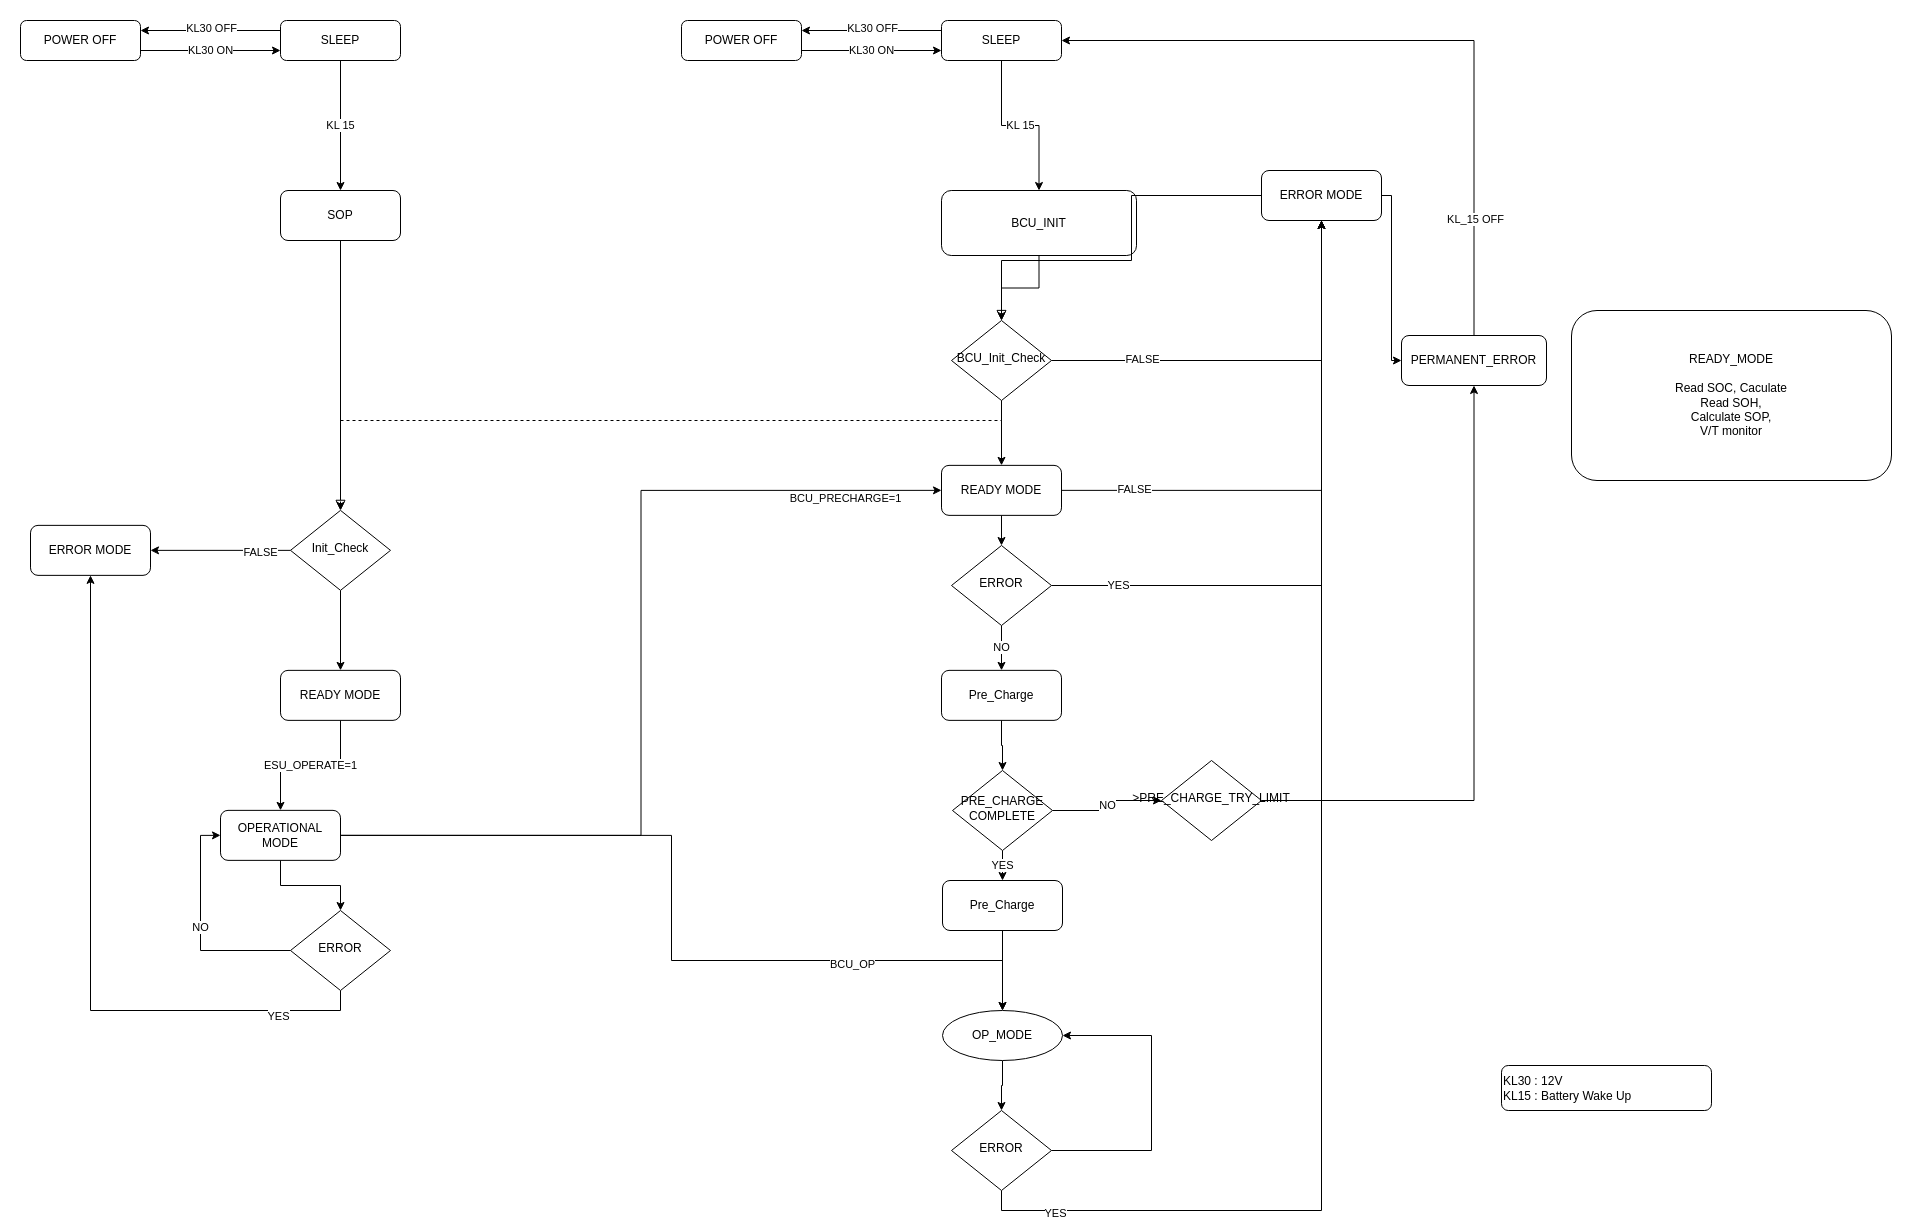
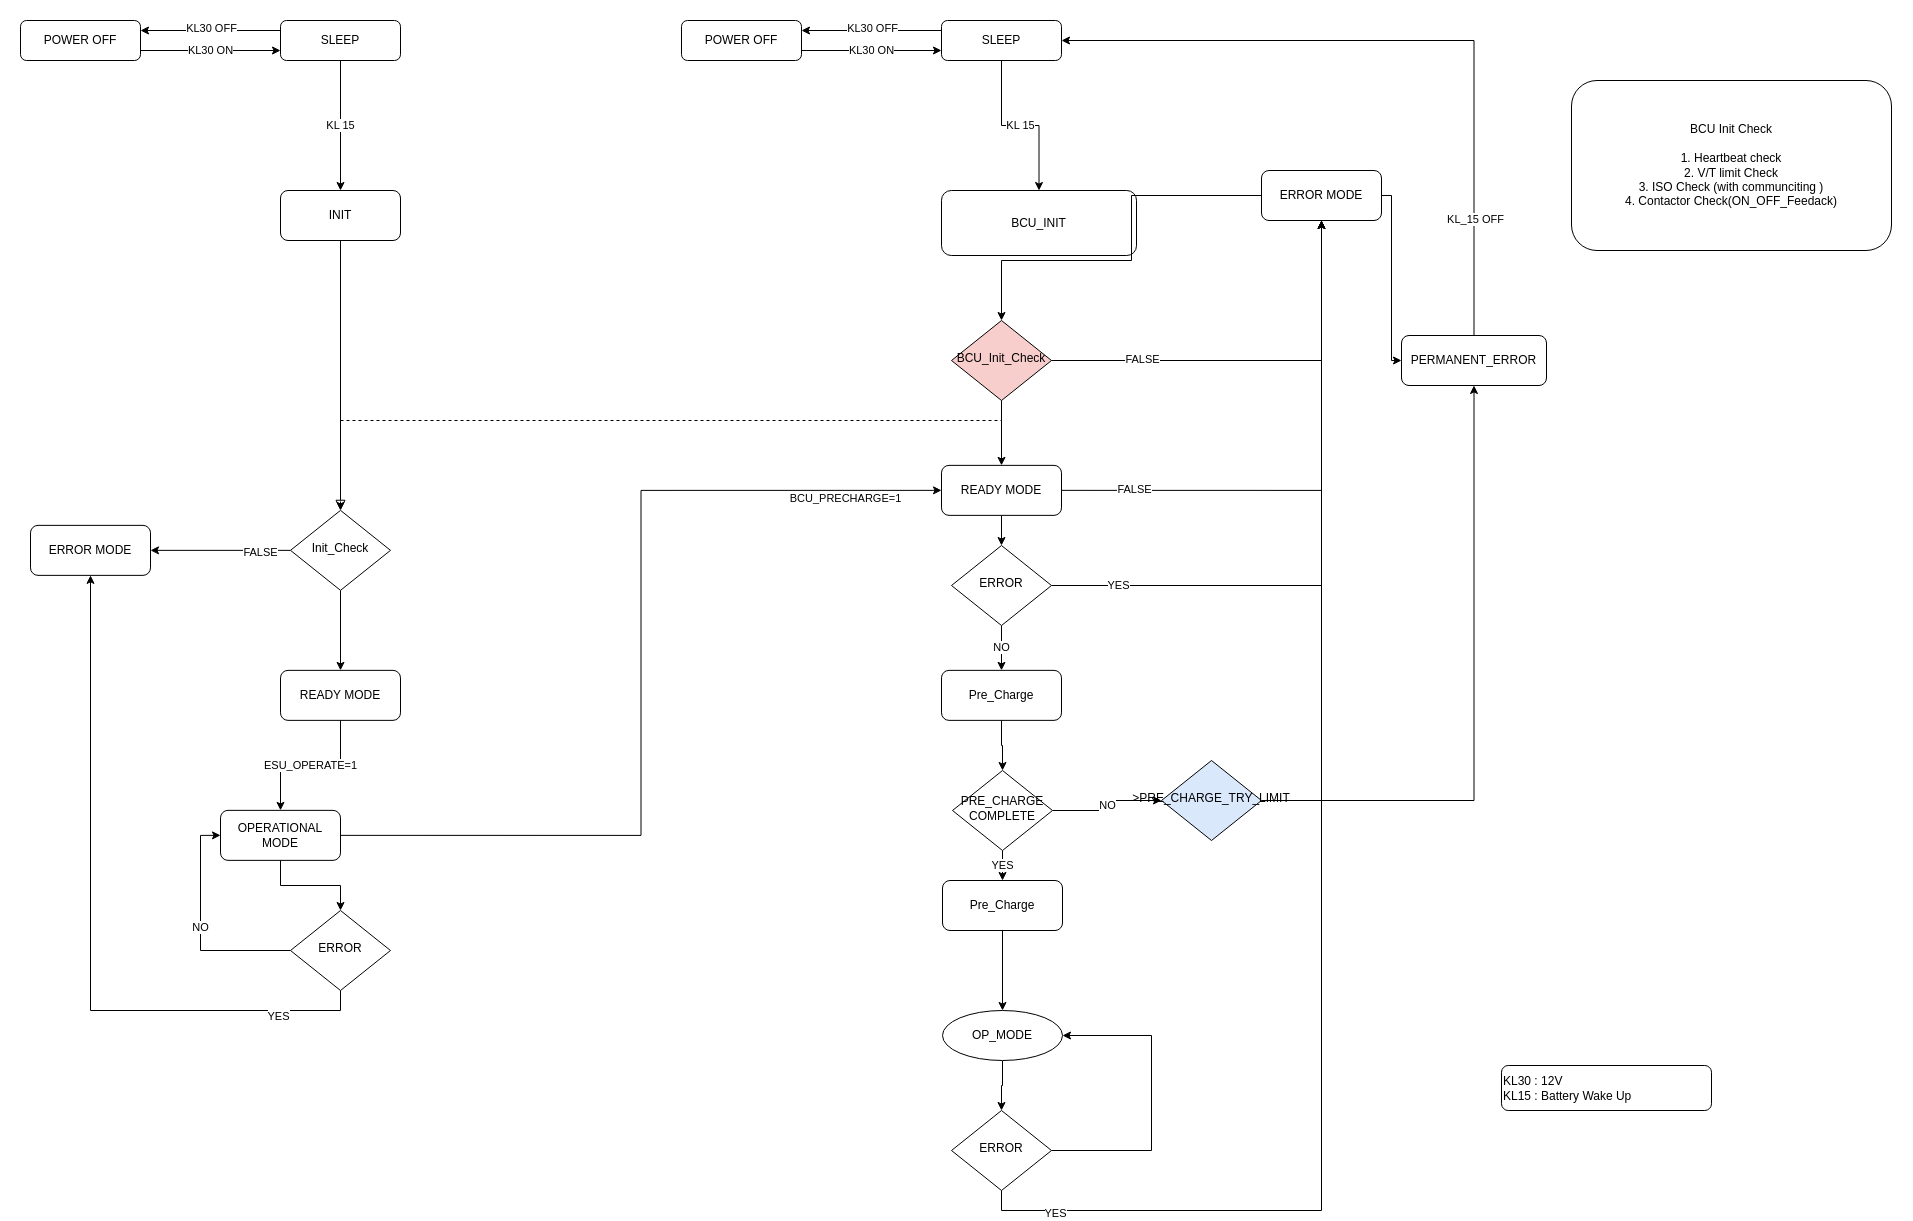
none -> (1732, 166)
(341, 216) -> (341, 216)
(1037, 288) -> none
(1002, 361) -> (1002, 361)
(1732, 396) -> none
(1212, 801) -> (1212, 801)
(760, 961) -> none
